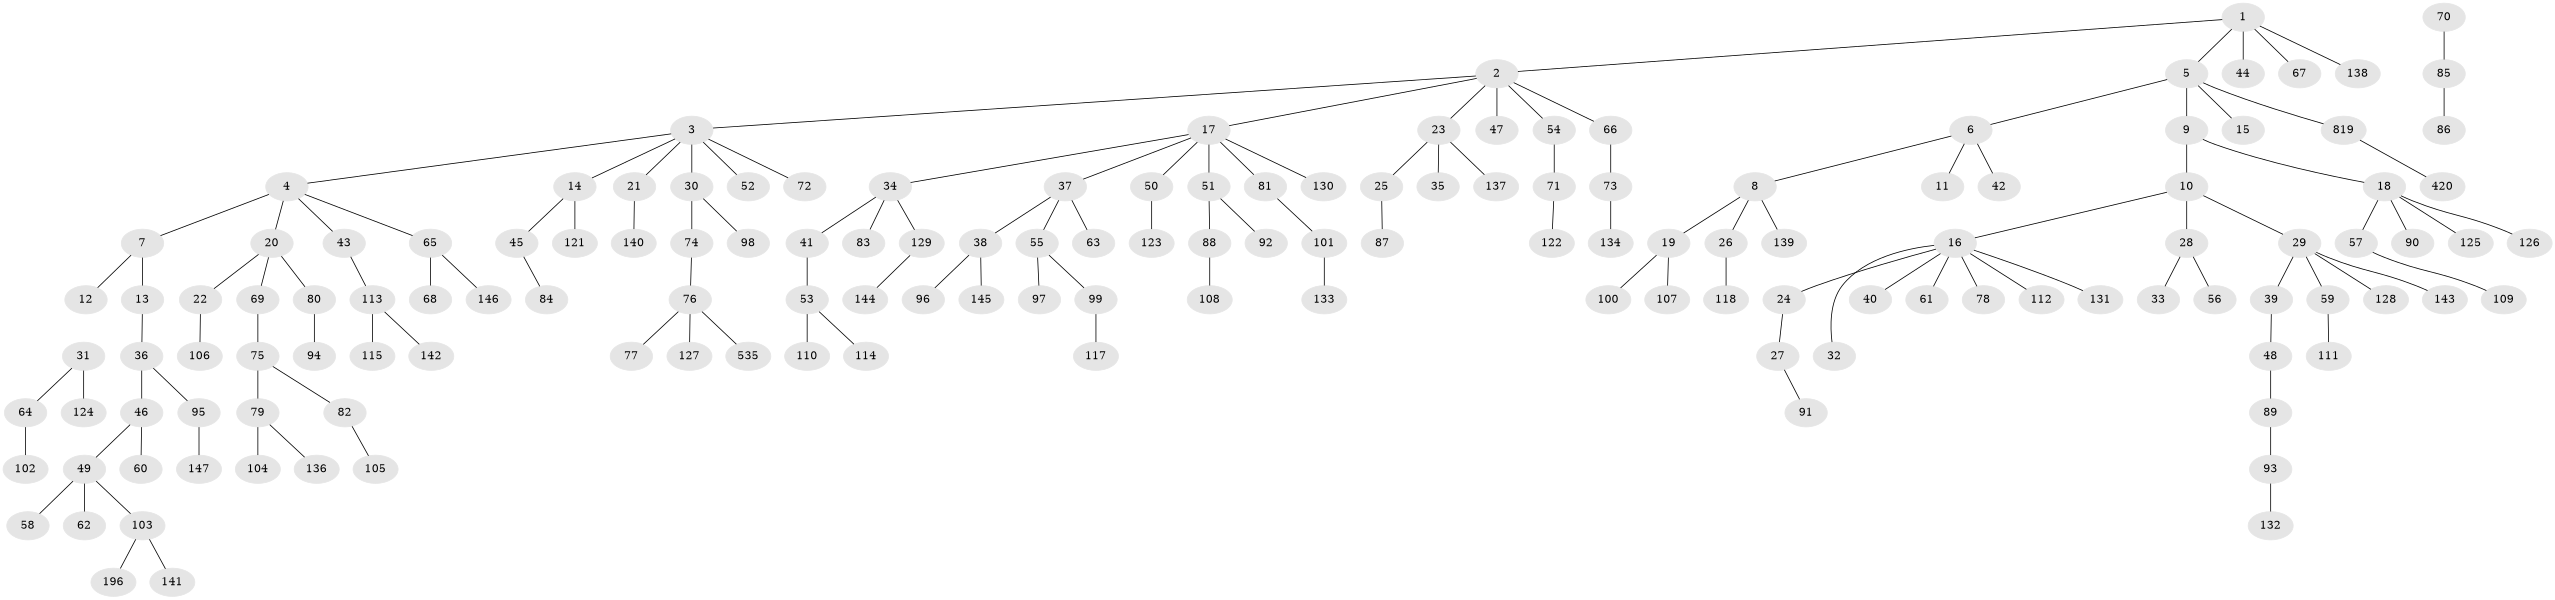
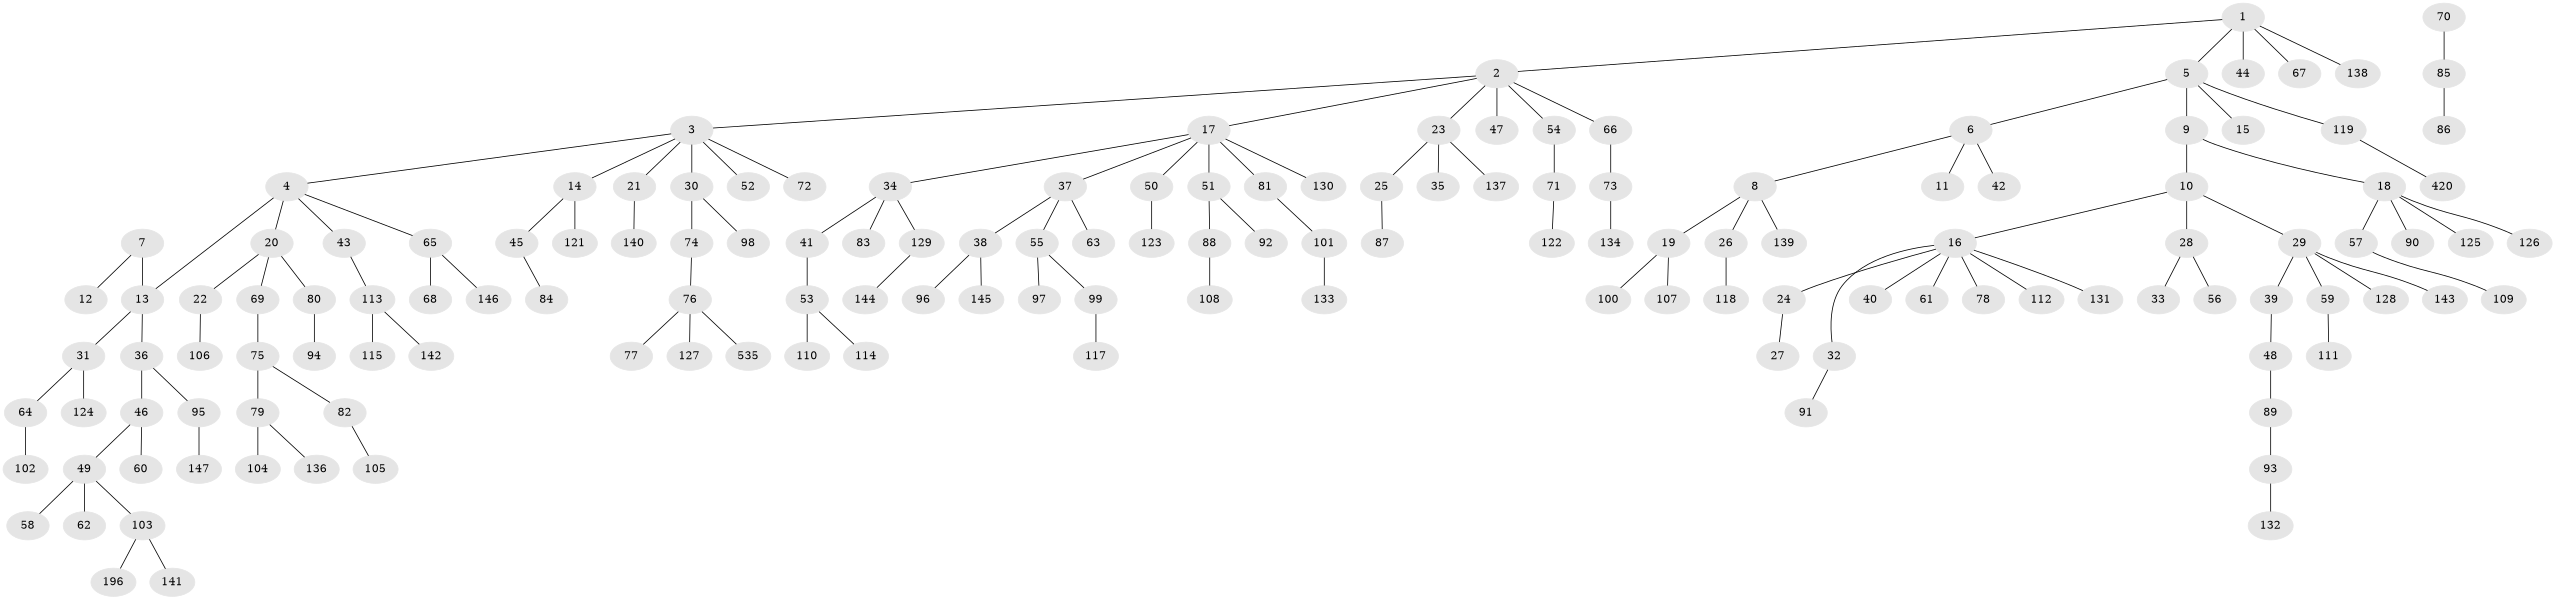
(2344, 130) -> (2344, 130)
(215, 215) -> (215, 243)
none -> (113, 328)
(1792, 385) -> (1820, 385)
